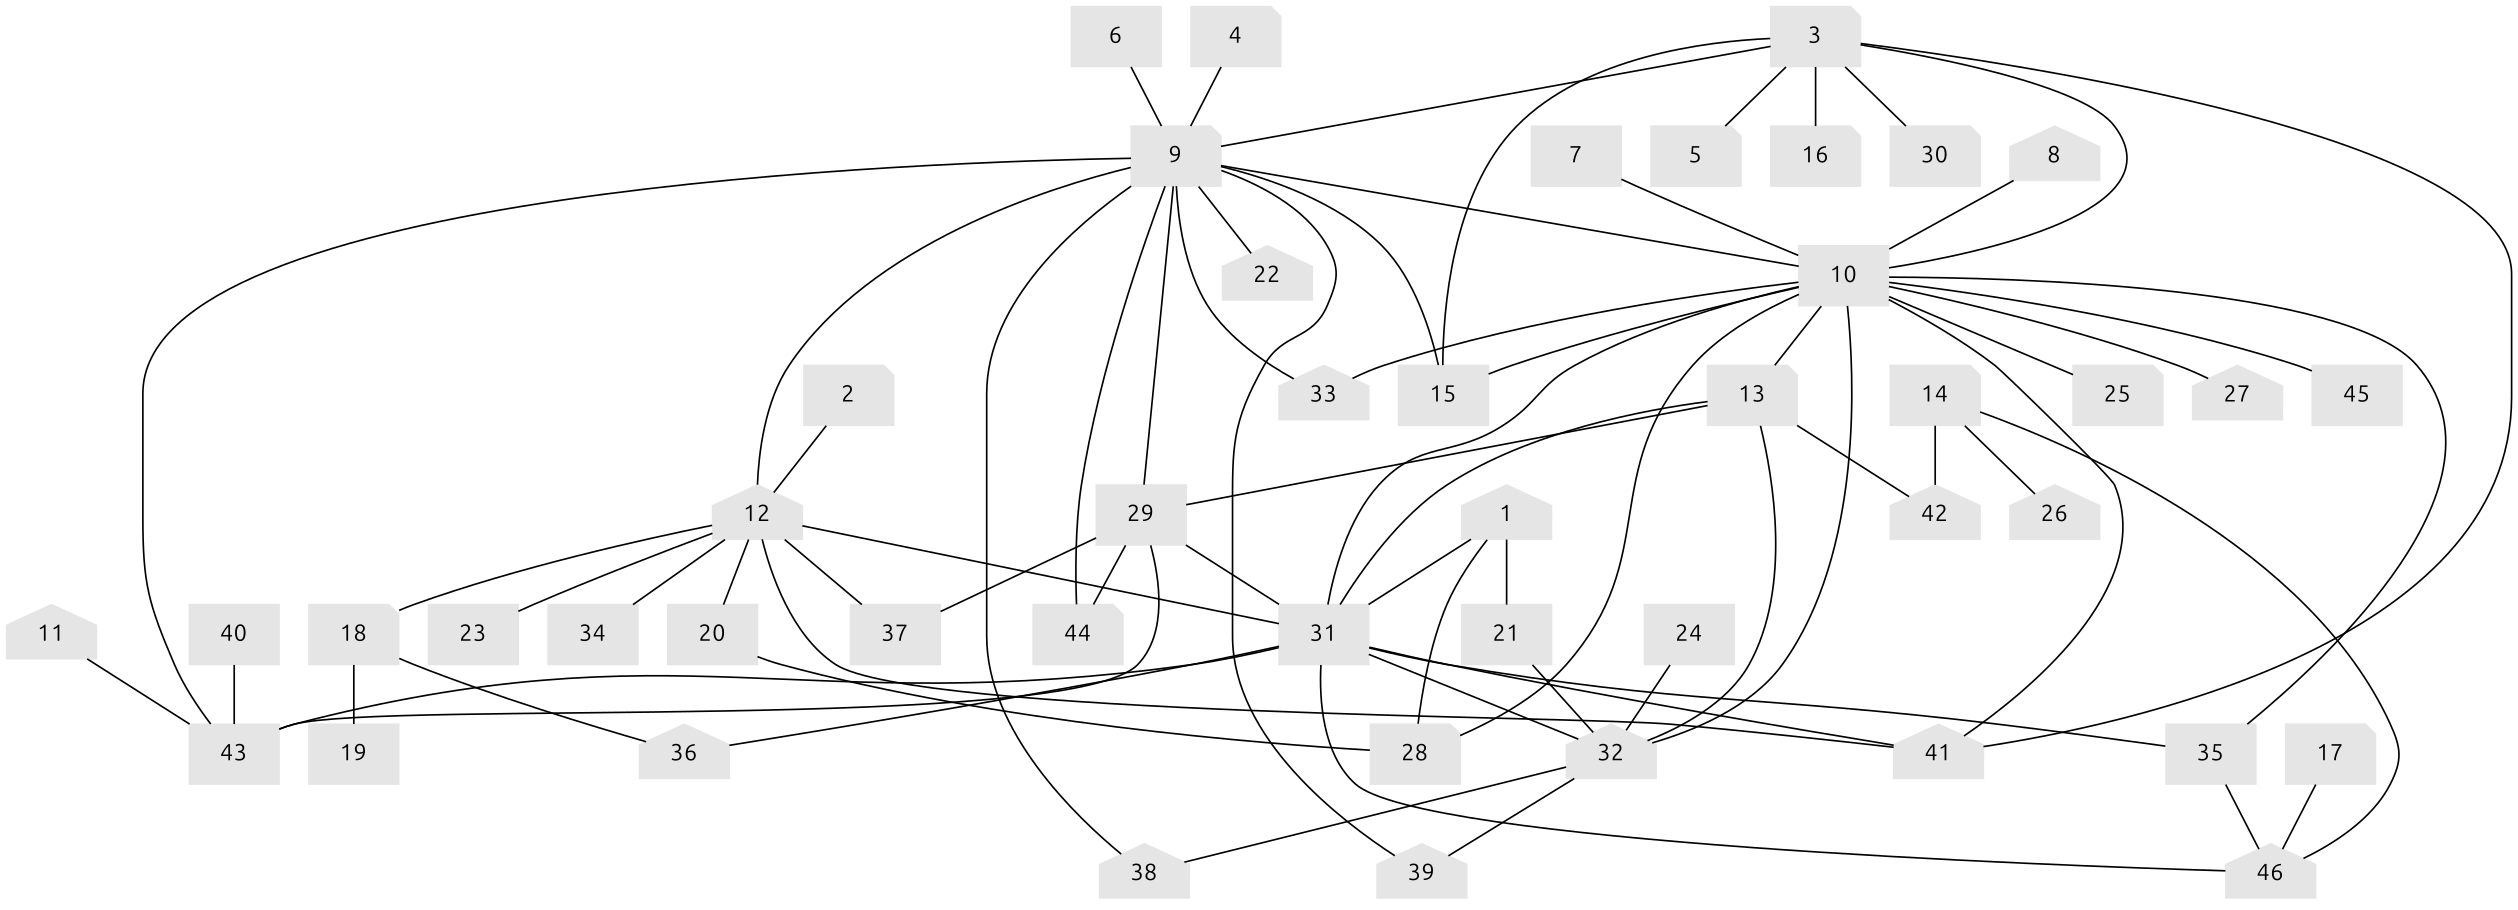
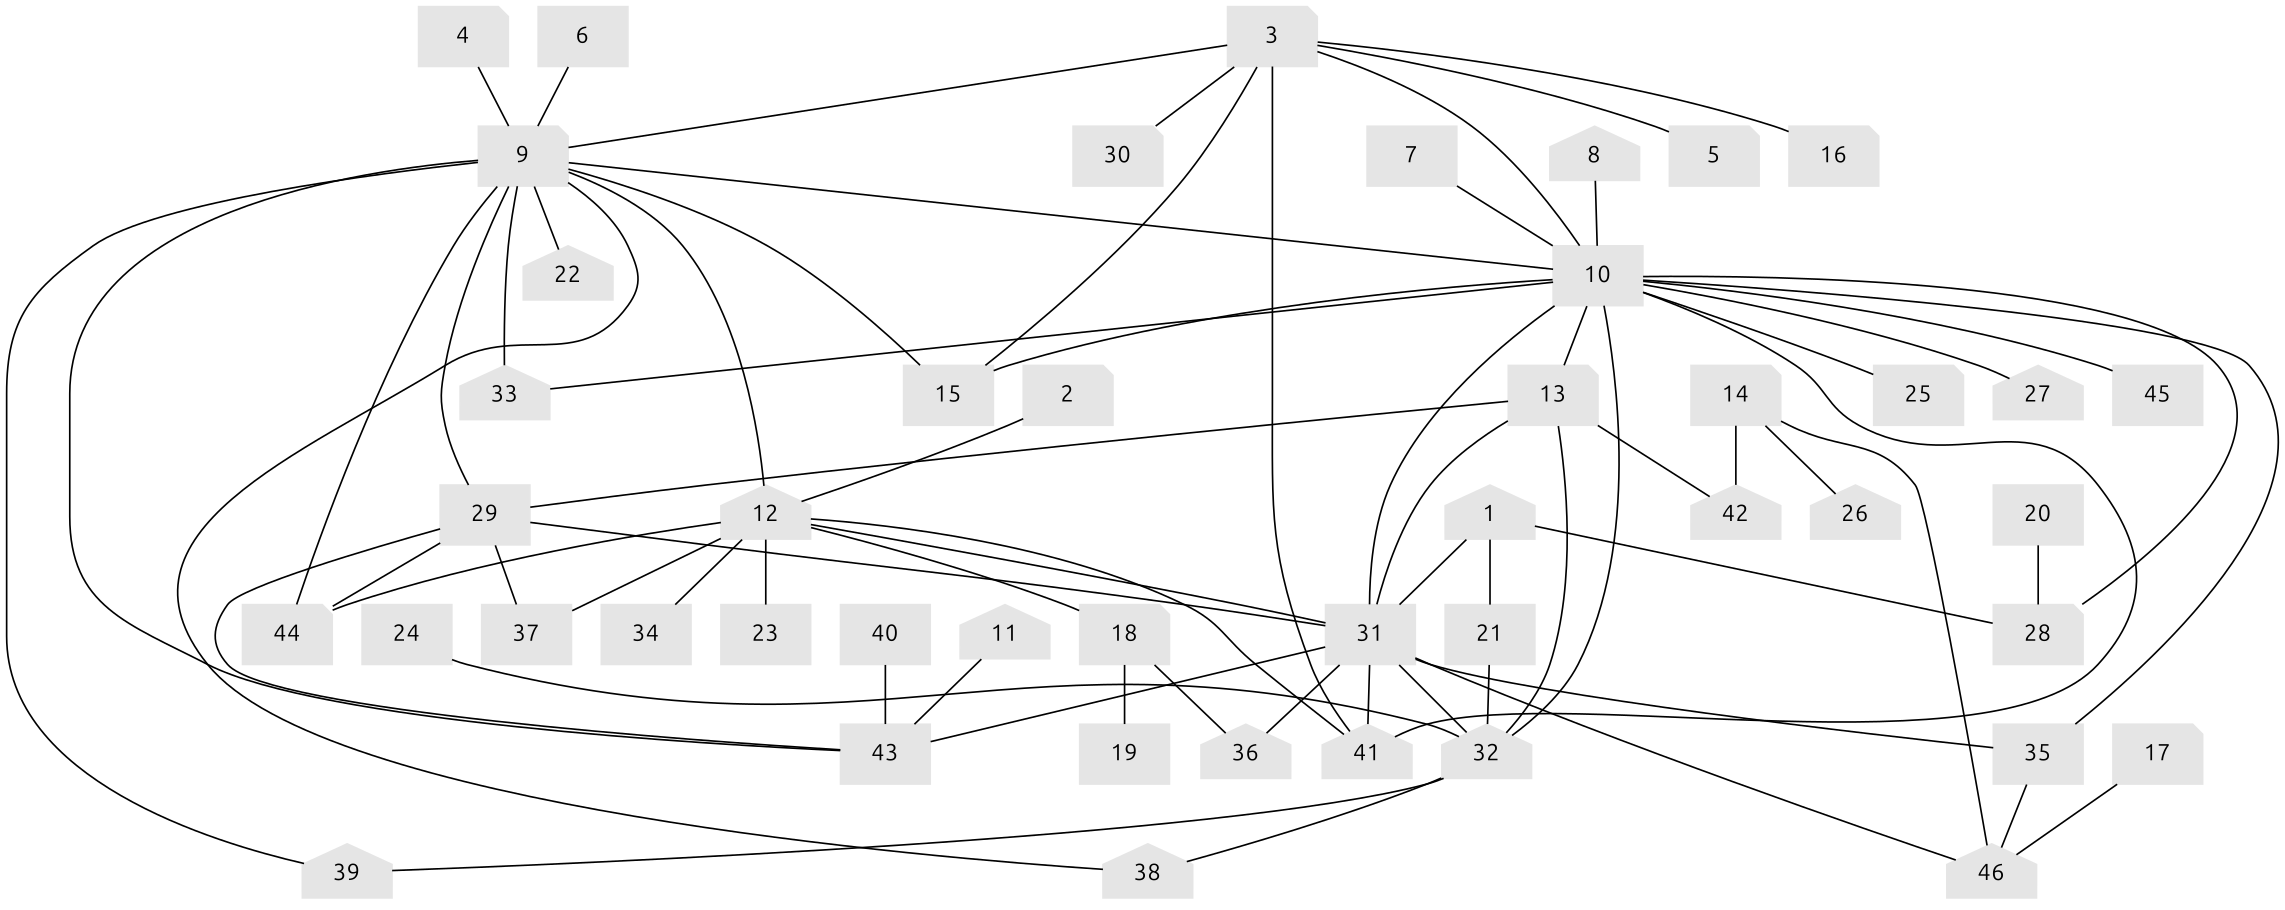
(736, 572) -> (525, 557)
